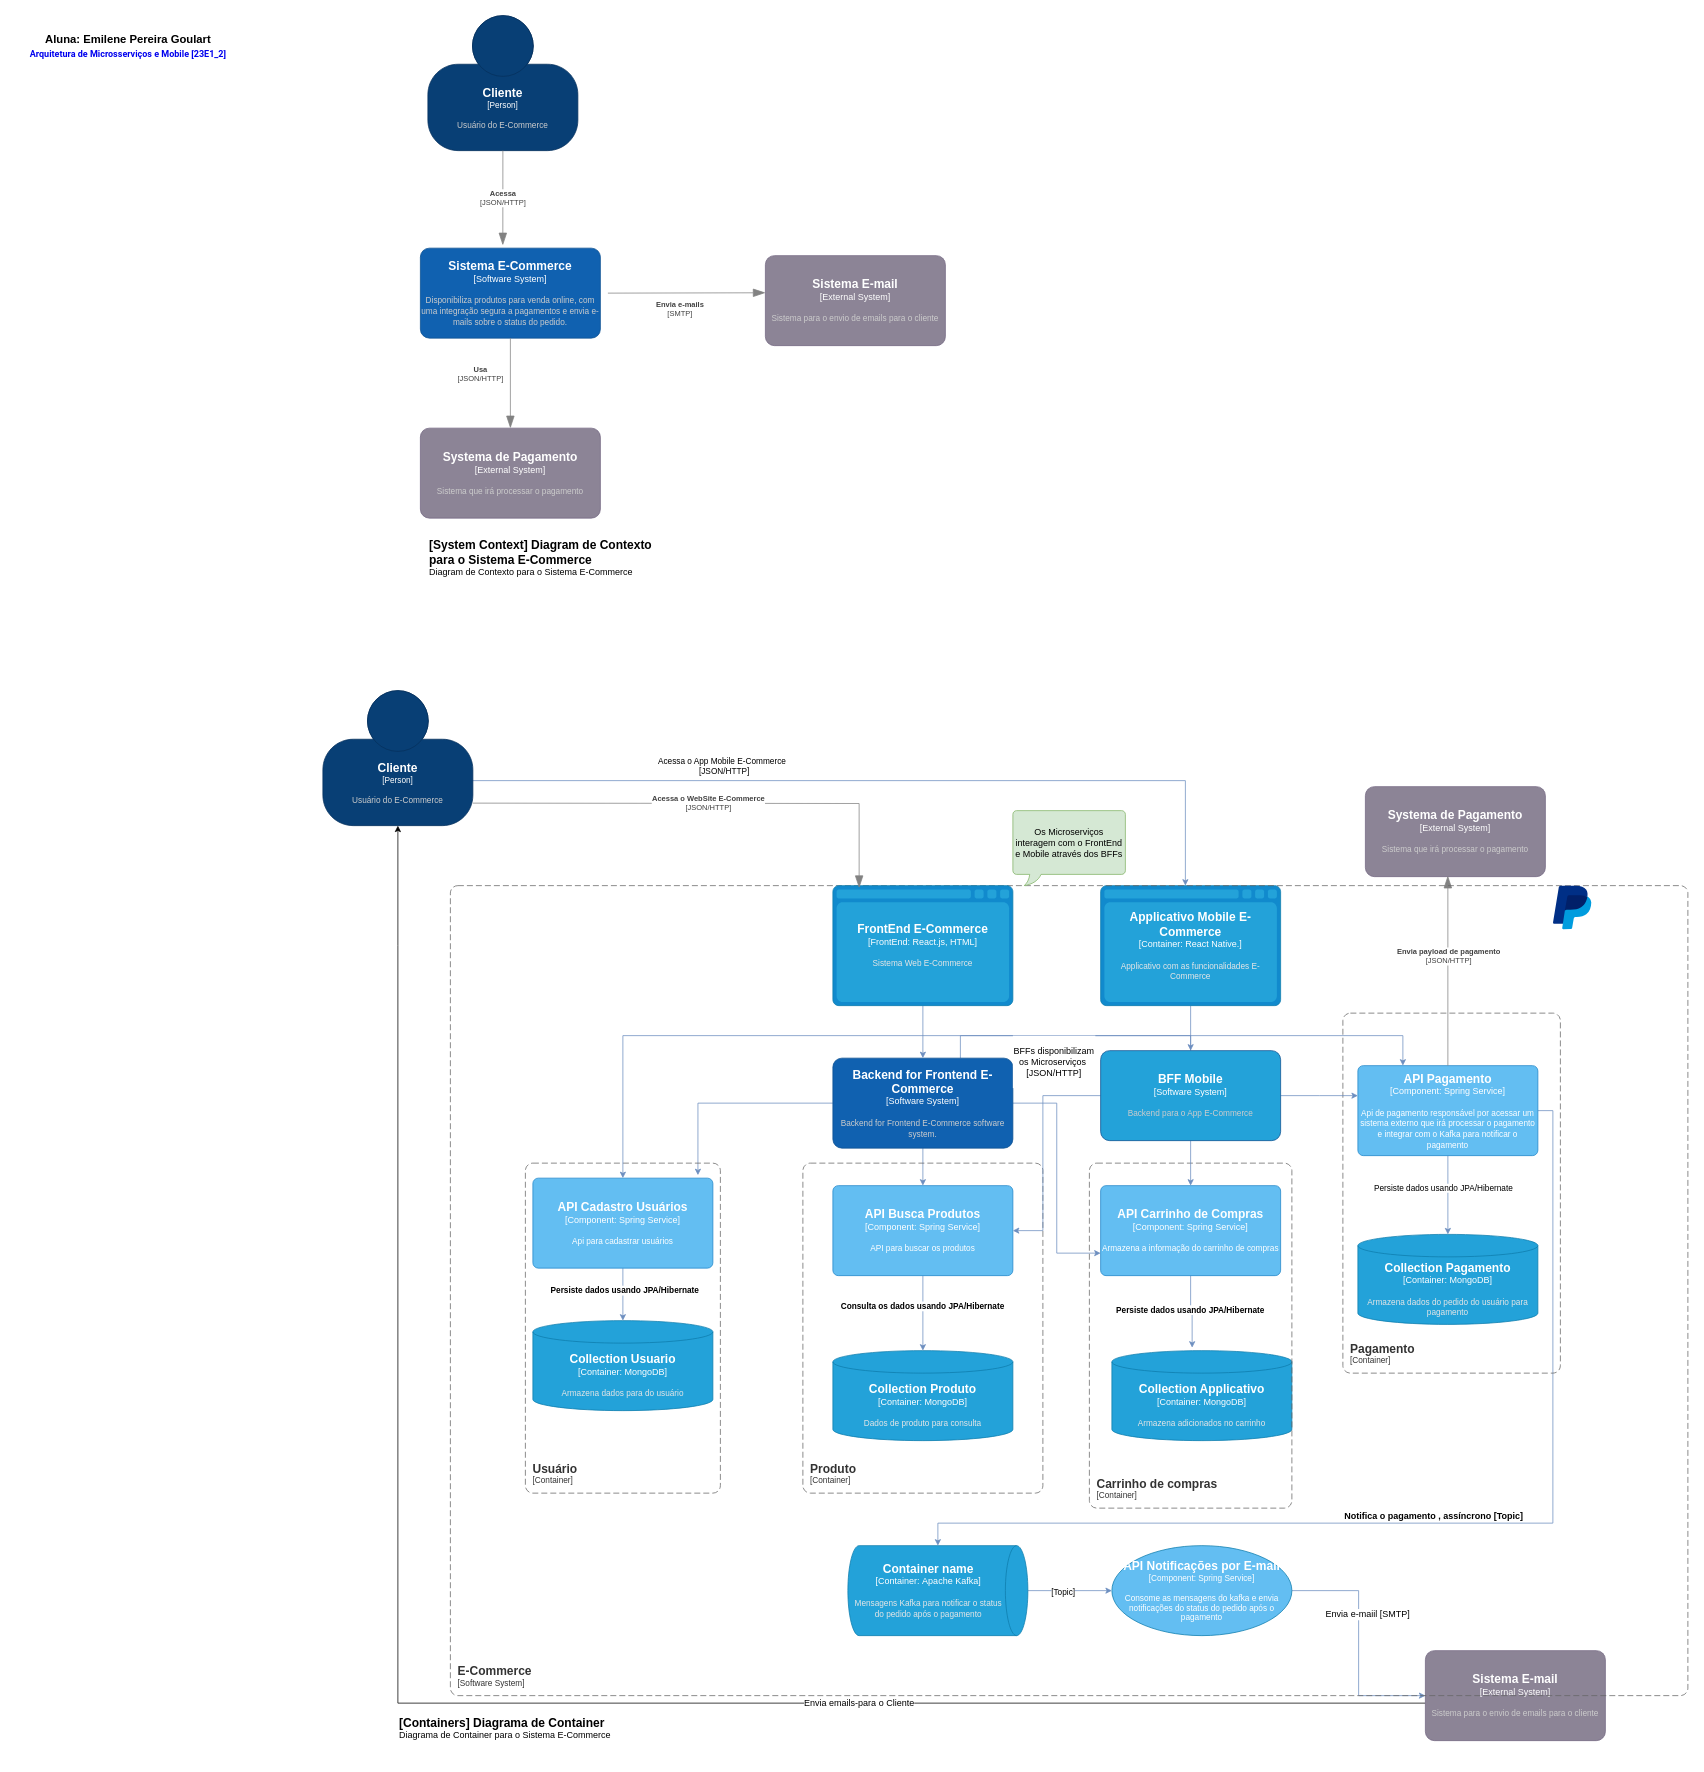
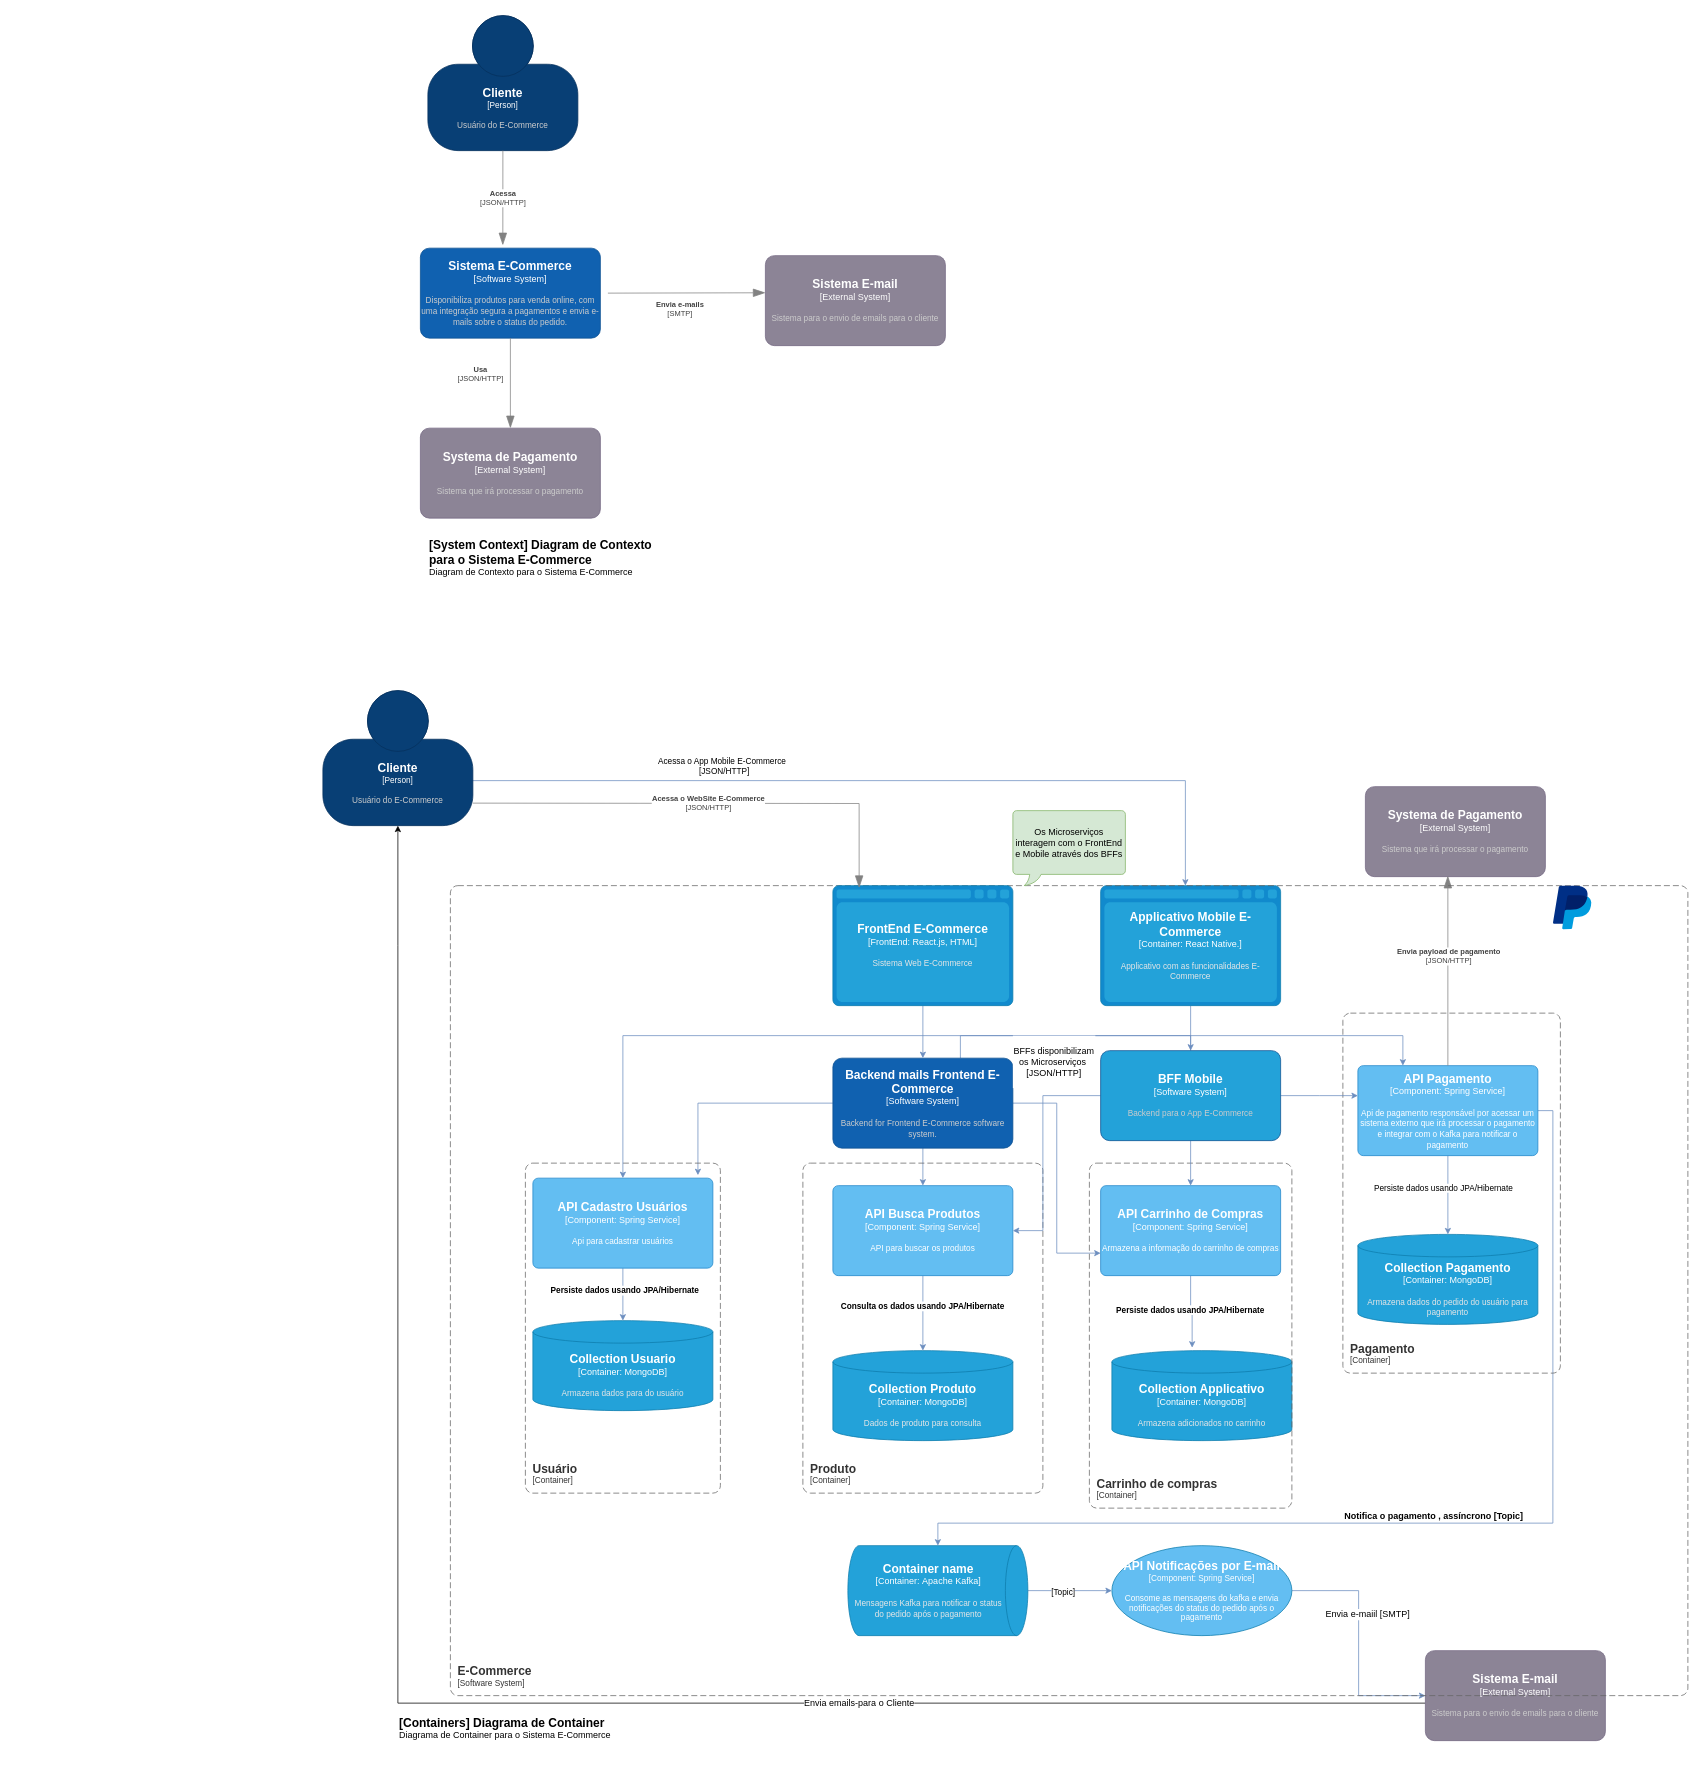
(128, 45) -> none
(923, 1103) -> (923, 1103)
